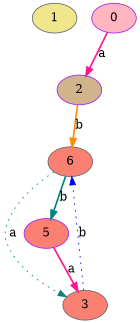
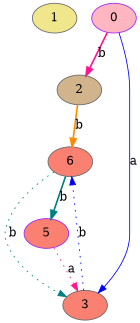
(102, 54) -> (102, 54)
(79, 90) -> (79, 90)
none -> (130, 163)
(13, 233) -> (13, 233)
(64, 266) -> (64, 266)
